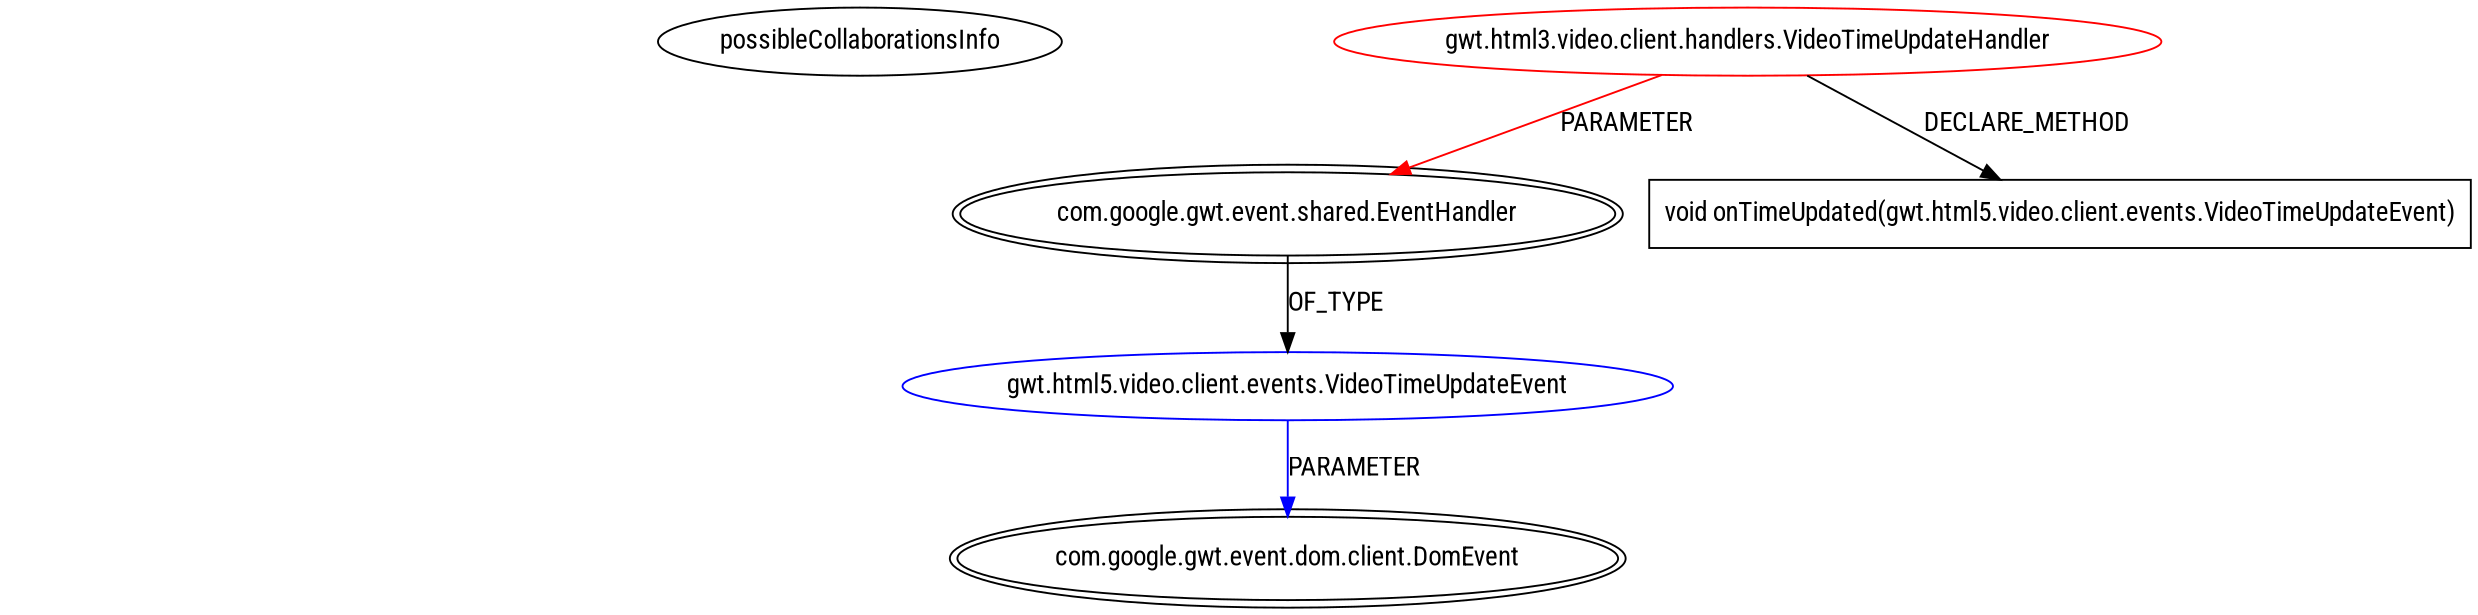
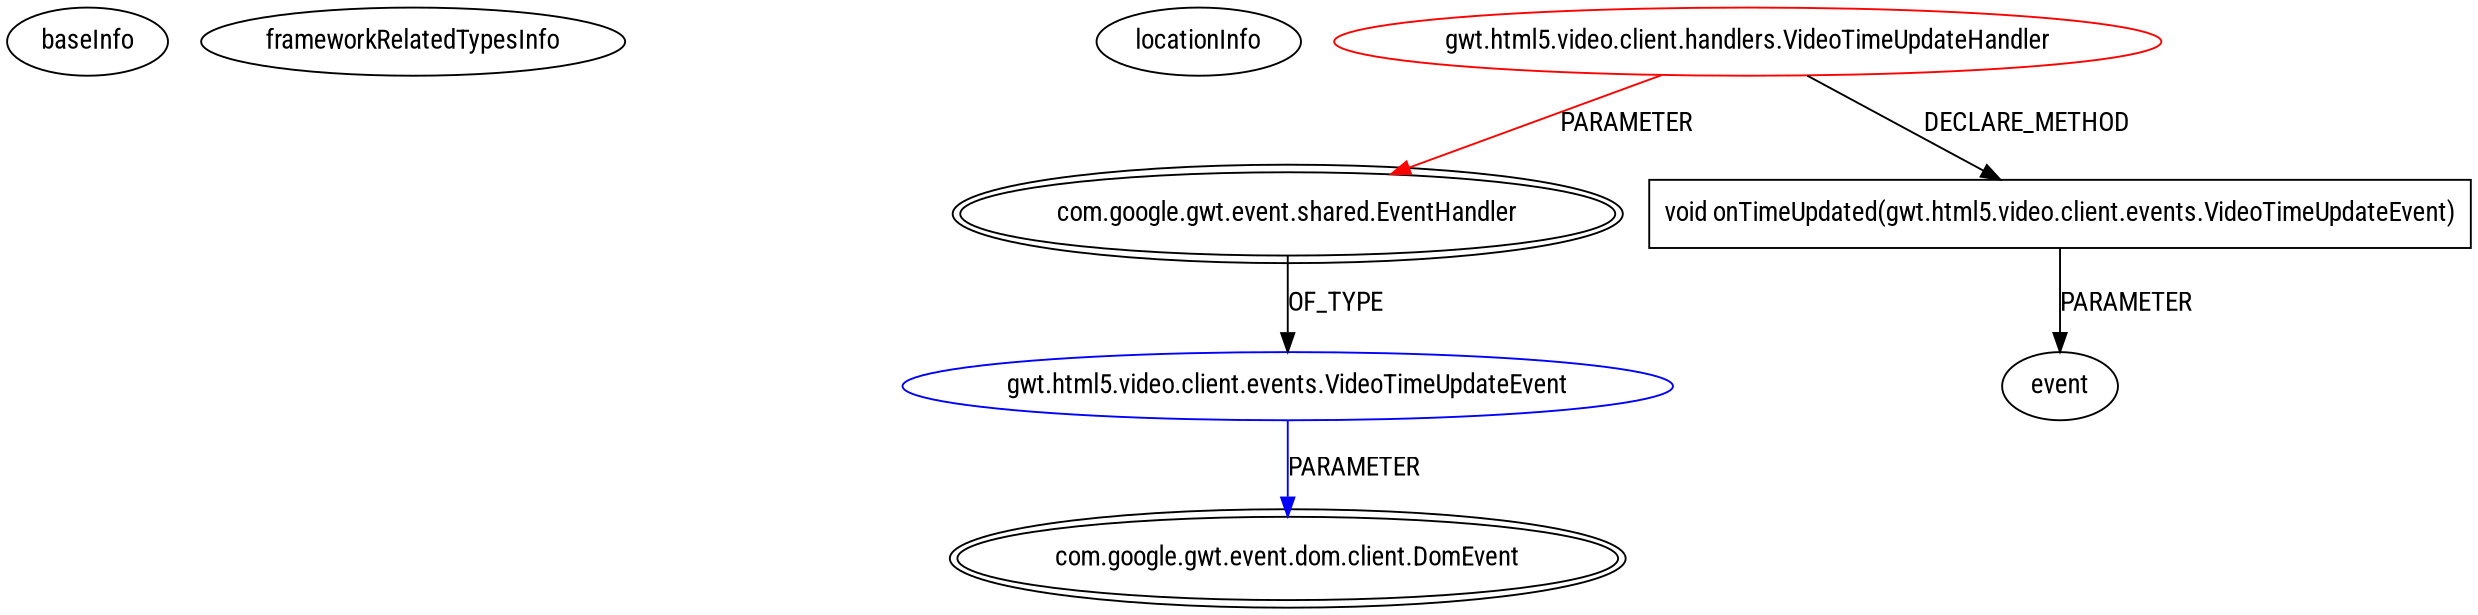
none -> (88, 42)
none -> (413, 42)
(860, 42) -> none
none -> (1199, 42)
(1748, 42) -> (1748, 42)
none -> (2060, 386)
